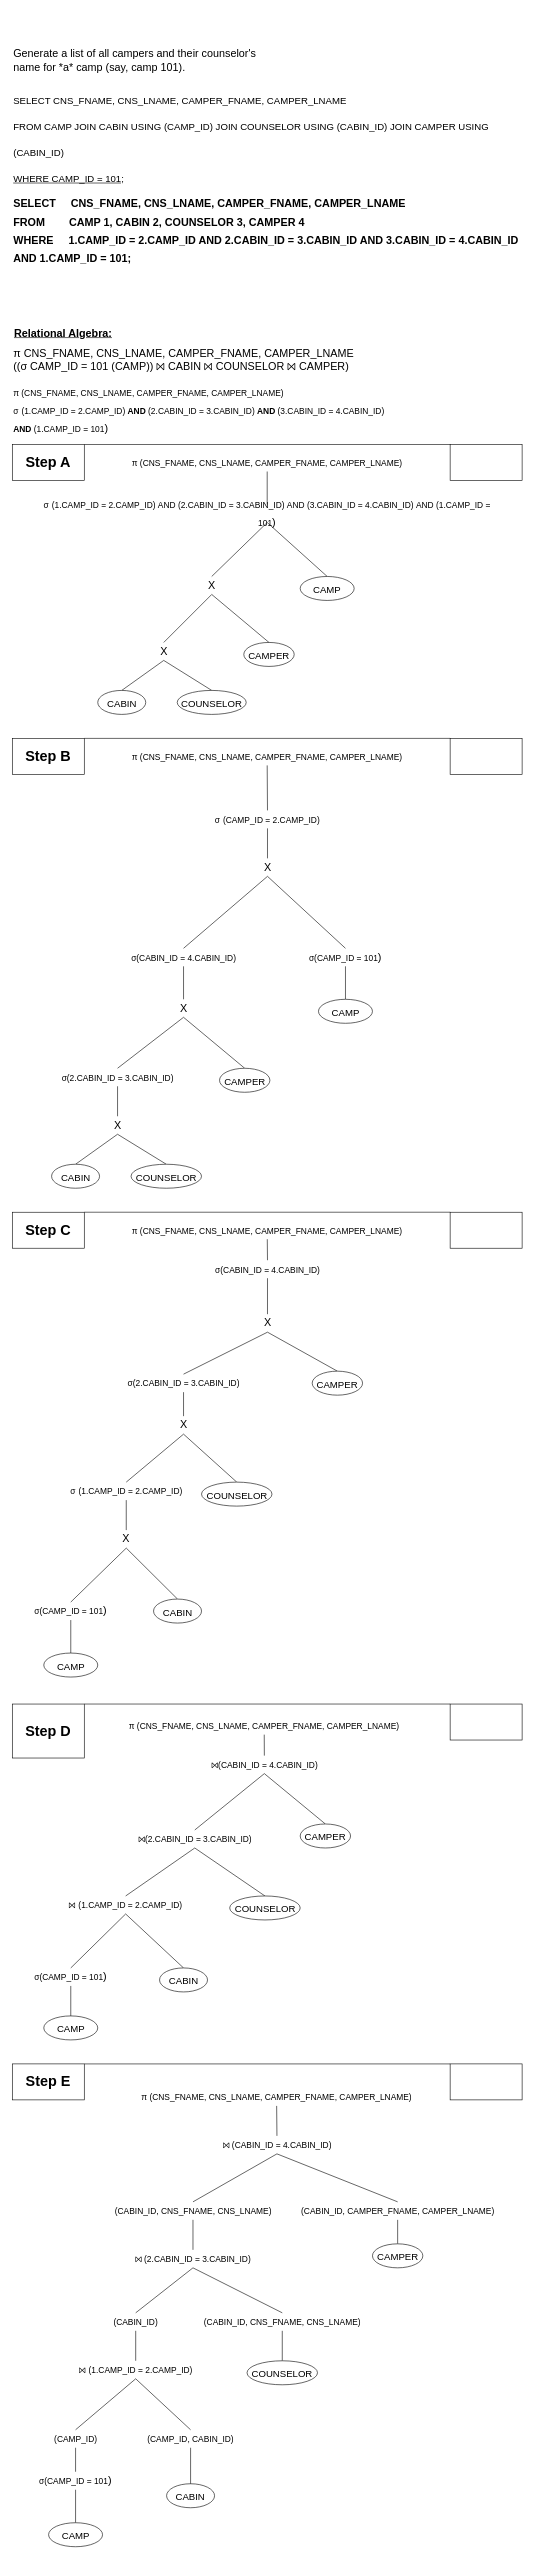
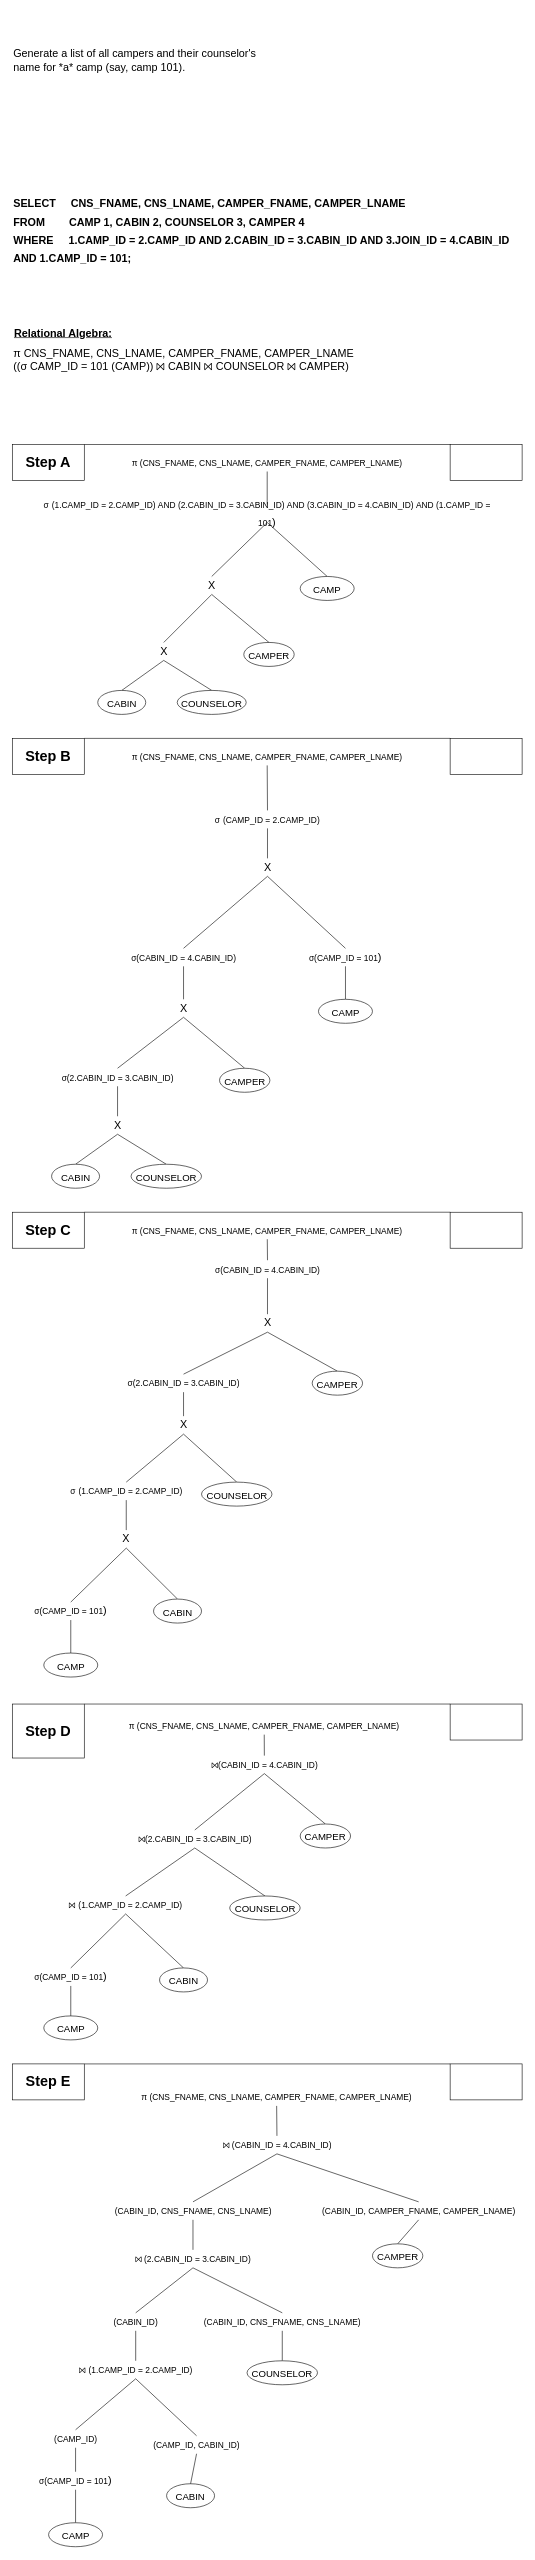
(258, 135) -> none
(268, 231) -> (268, 231)
(201, 411) -> none
(398, 2211) -> (419, 2211)
(191, 2439) -> (197, 2445)
